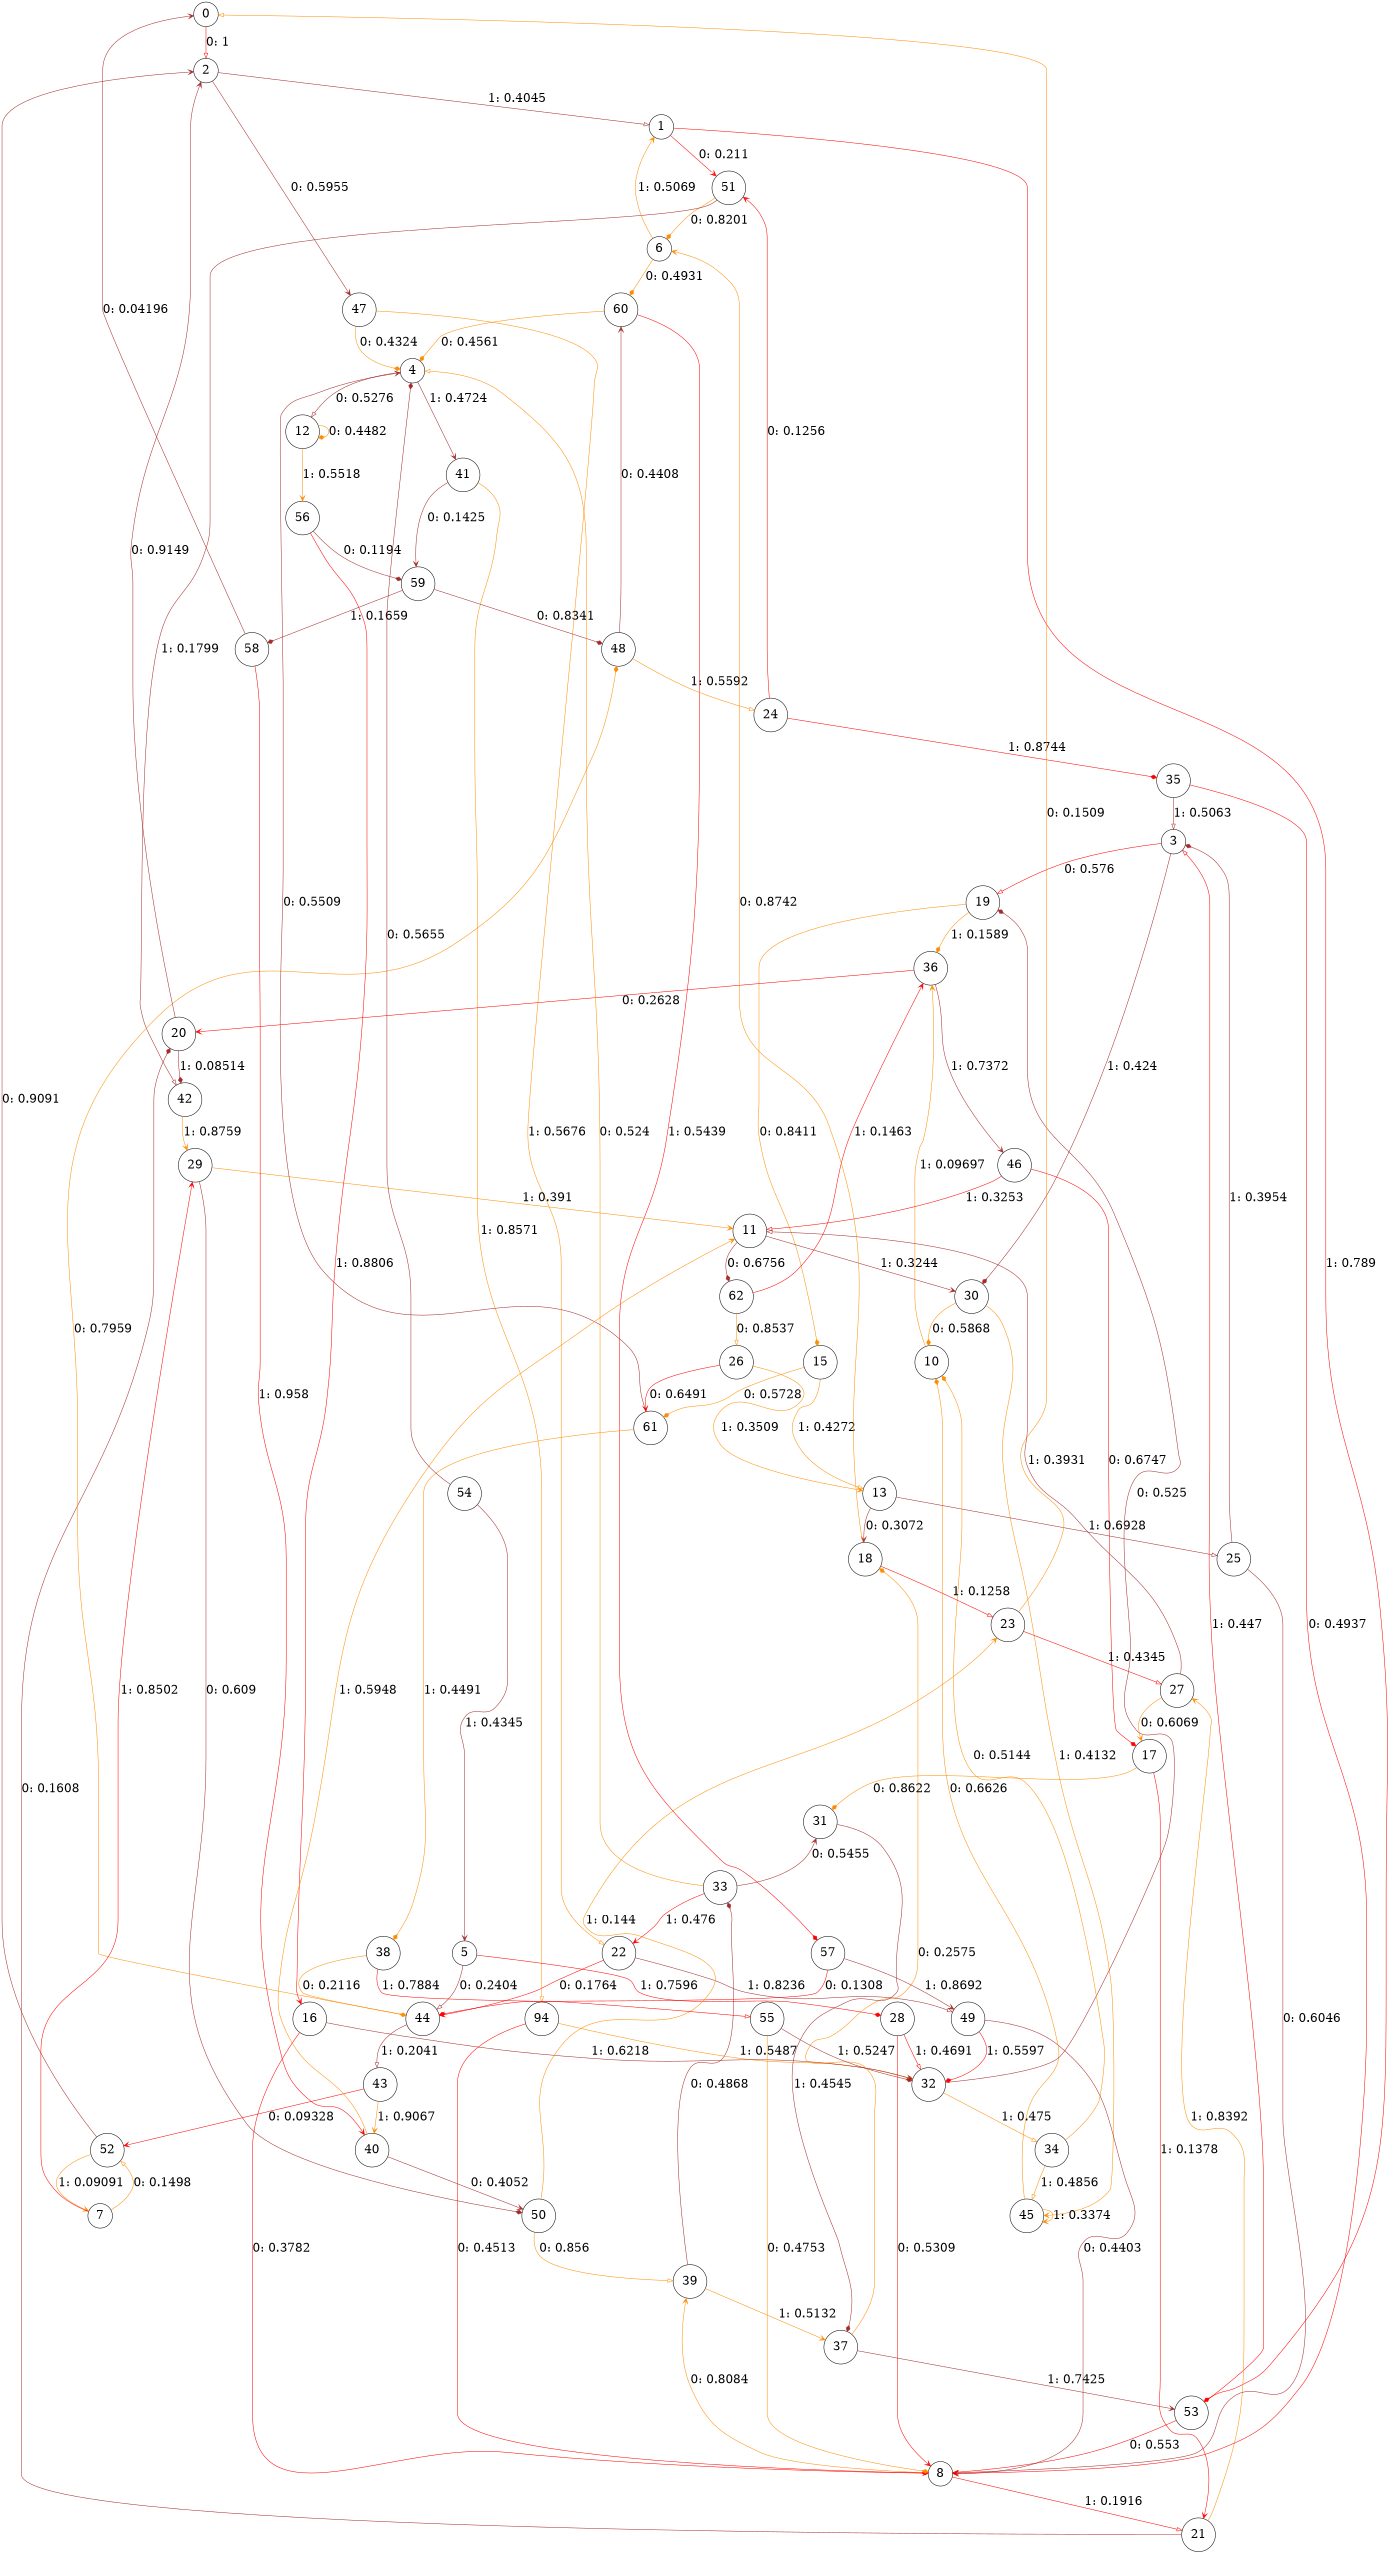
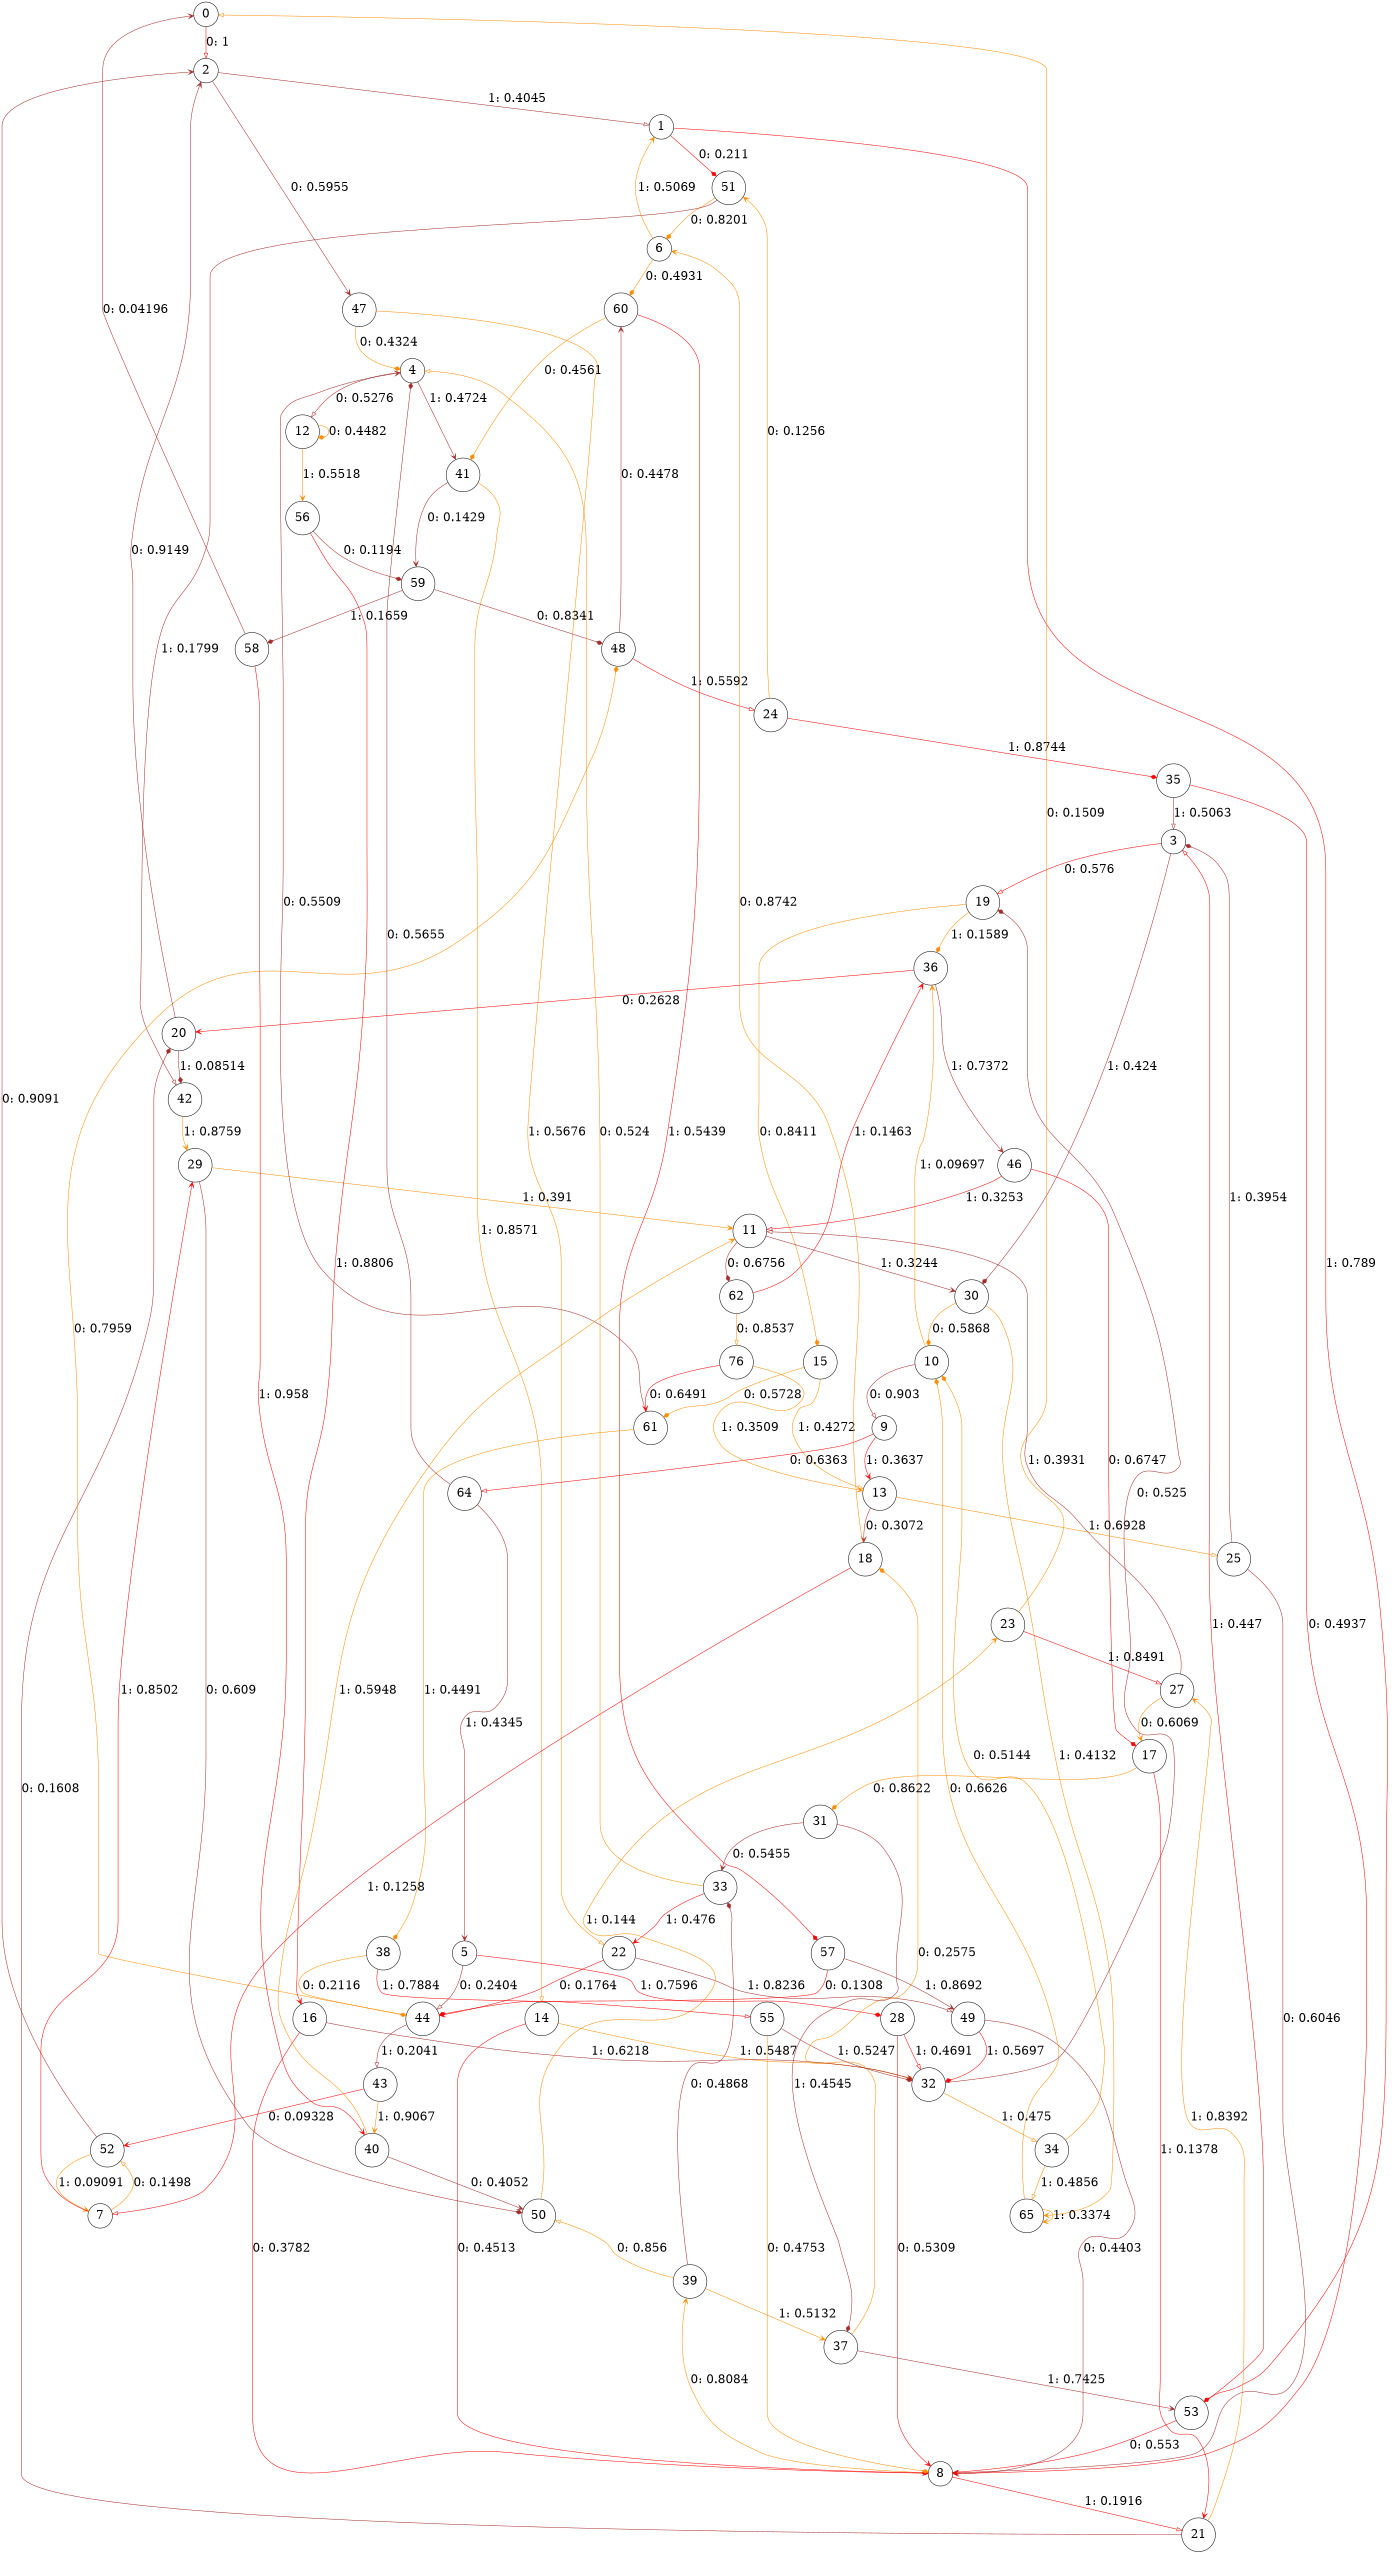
(691, 154) -> (691, 154)
(508, 320) -> (529, 375)
(767, 446) -> (767, 446)
(656, 475) -> (656, 475)
(462, 518) -> (462, 518)
(689, 688) -> (689, 688)
(737, 1362) -> (737, 1362)
none -> (884, 1428)
(465, 1494) -> (465, 1494)
(1054, 1526) -> (1054, 1526)
(935, 1590) -> (407, 1842)
(1142, 1658) -> (1142, 1658)
(781, 1874) -> (756, 1833)
(542, 2019) -> (542, 2019)
(1021, 2052) -> (1021, 2052)
(1027, 2216) -> (1027, 2216)
(590, 2274) -> (614, 2253)
